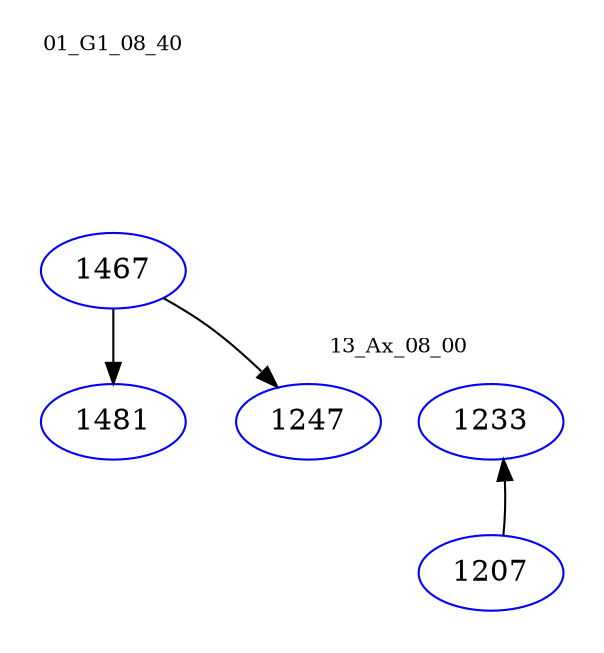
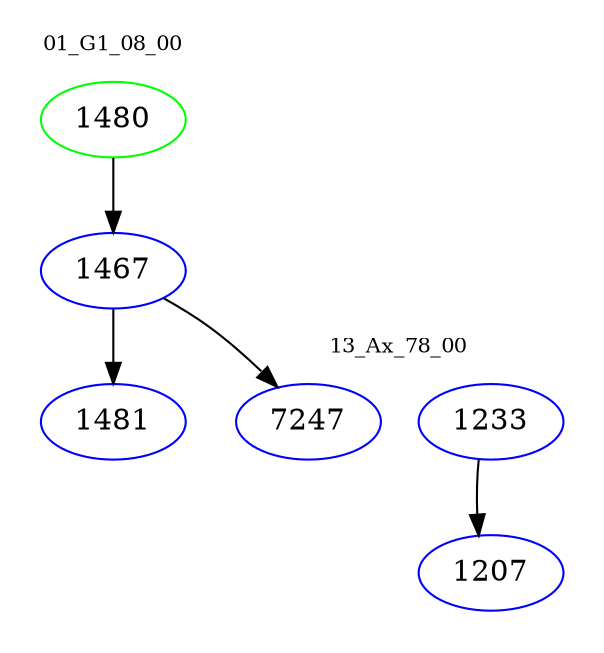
(113, 45) -> (113, 45)
none -> (113, 120)
(399, 347) -> (399, 347)
(308, 422) -> (308, 422)
(505, 508) -> (477, 487)
